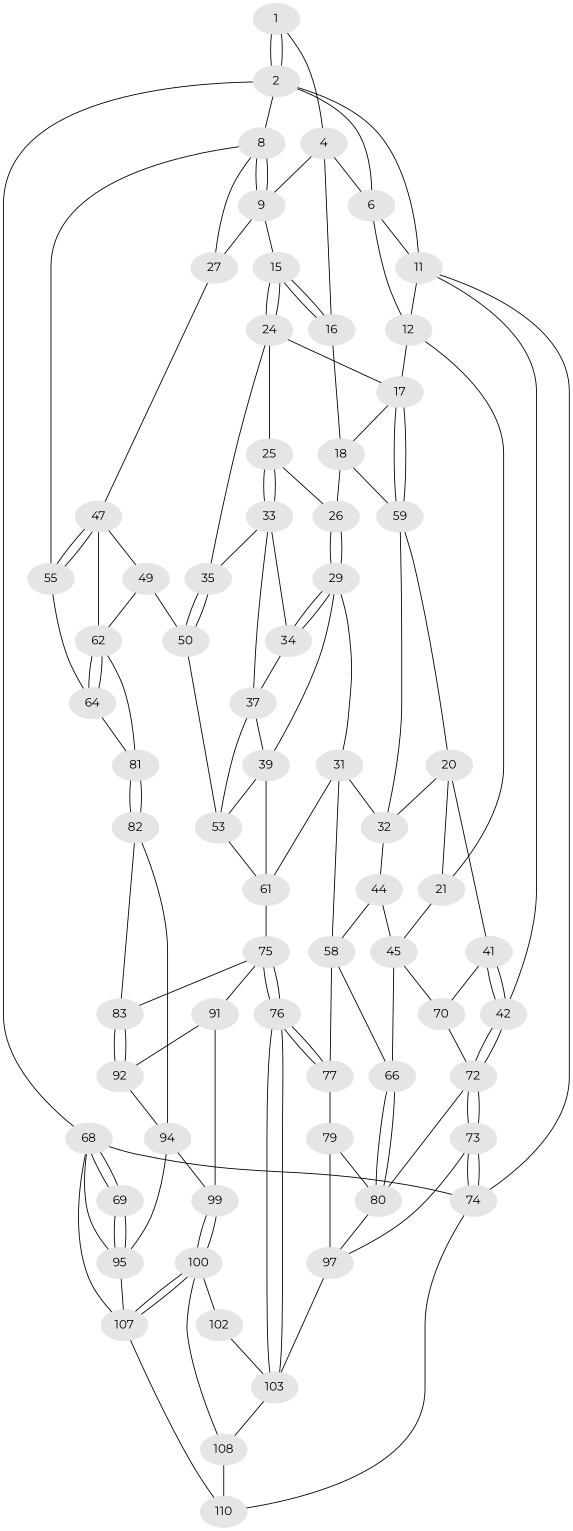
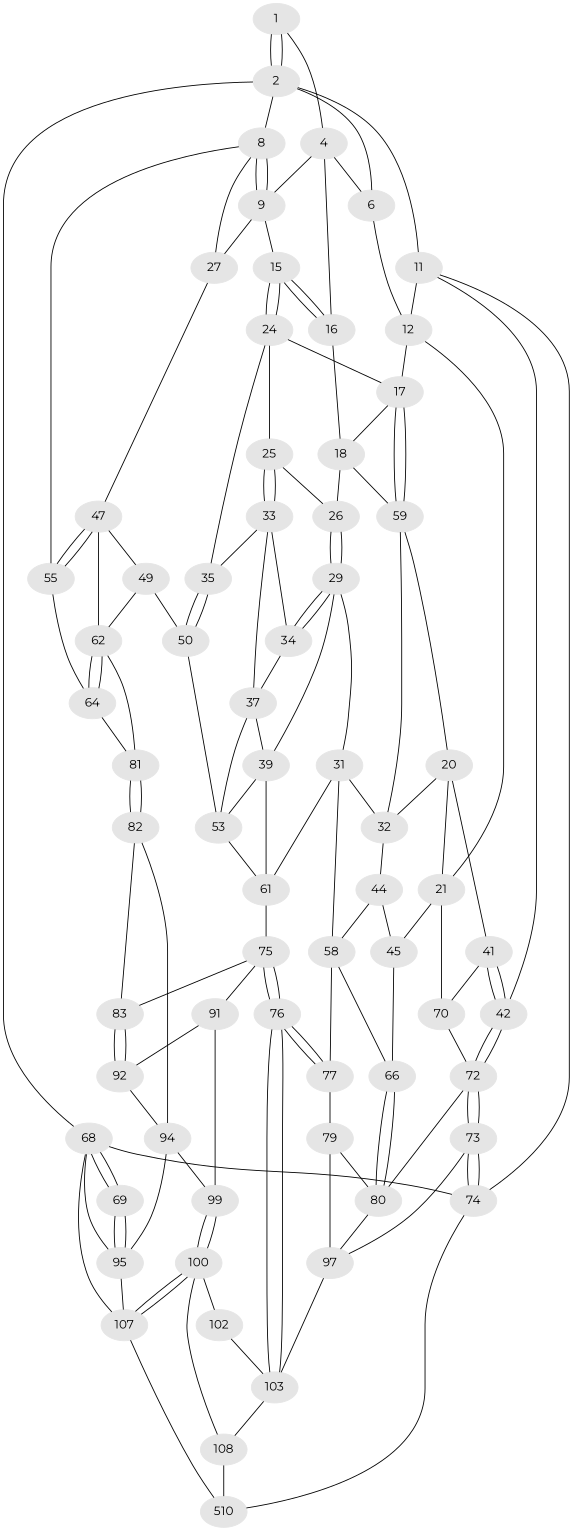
(395, 237) -> none
(418, 983) -> (441, 952)
(224, 1512) -> (224, 1512)
